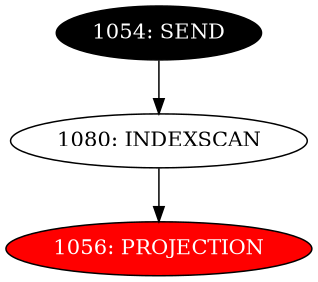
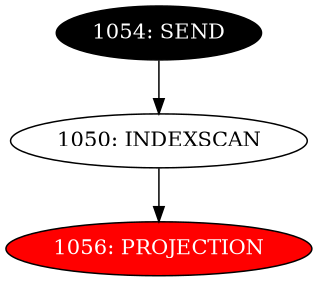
(159, 141) -> (159, 141)
